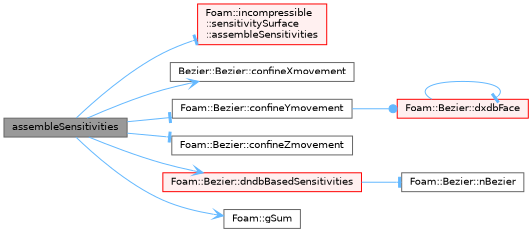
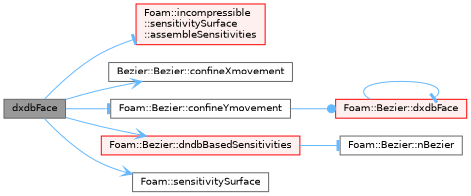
(66, 128) -> (35, 109)
(262, 145) -> none
(262, 219) -> (201, 182)
